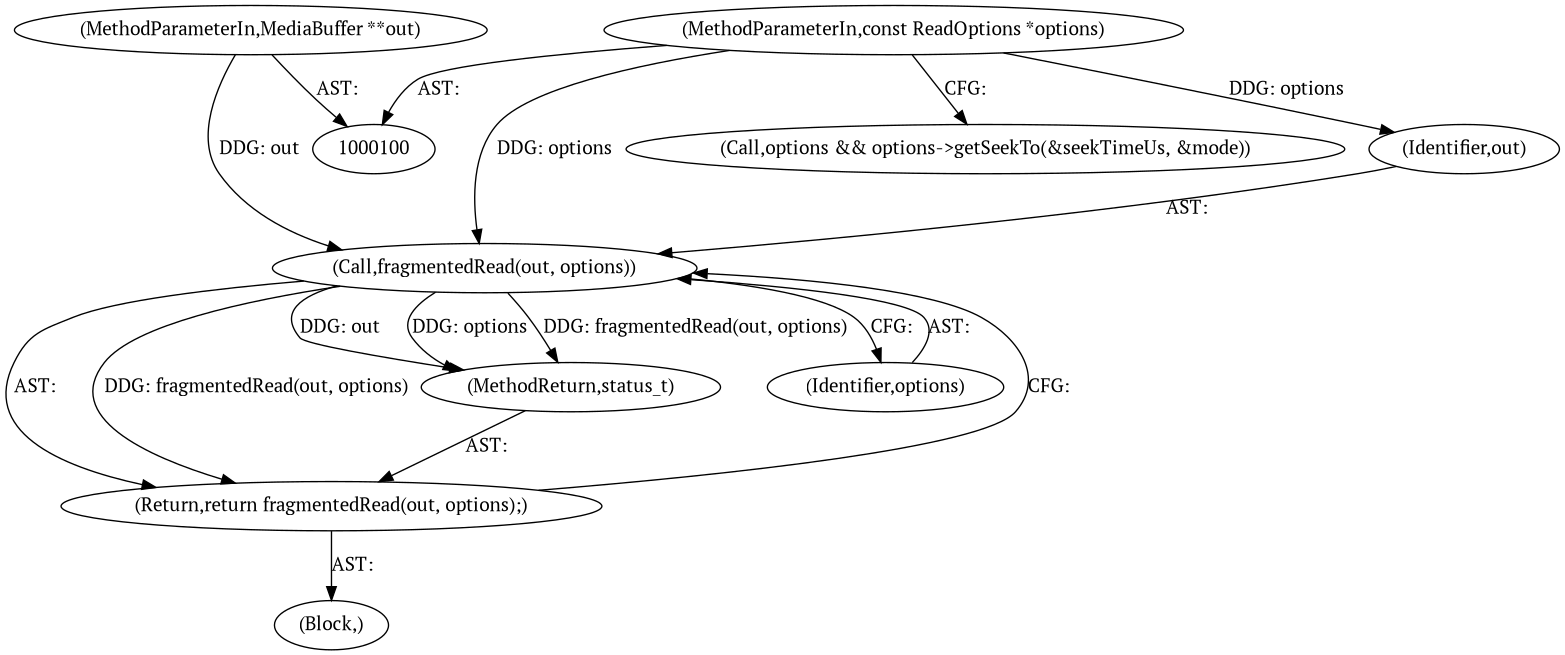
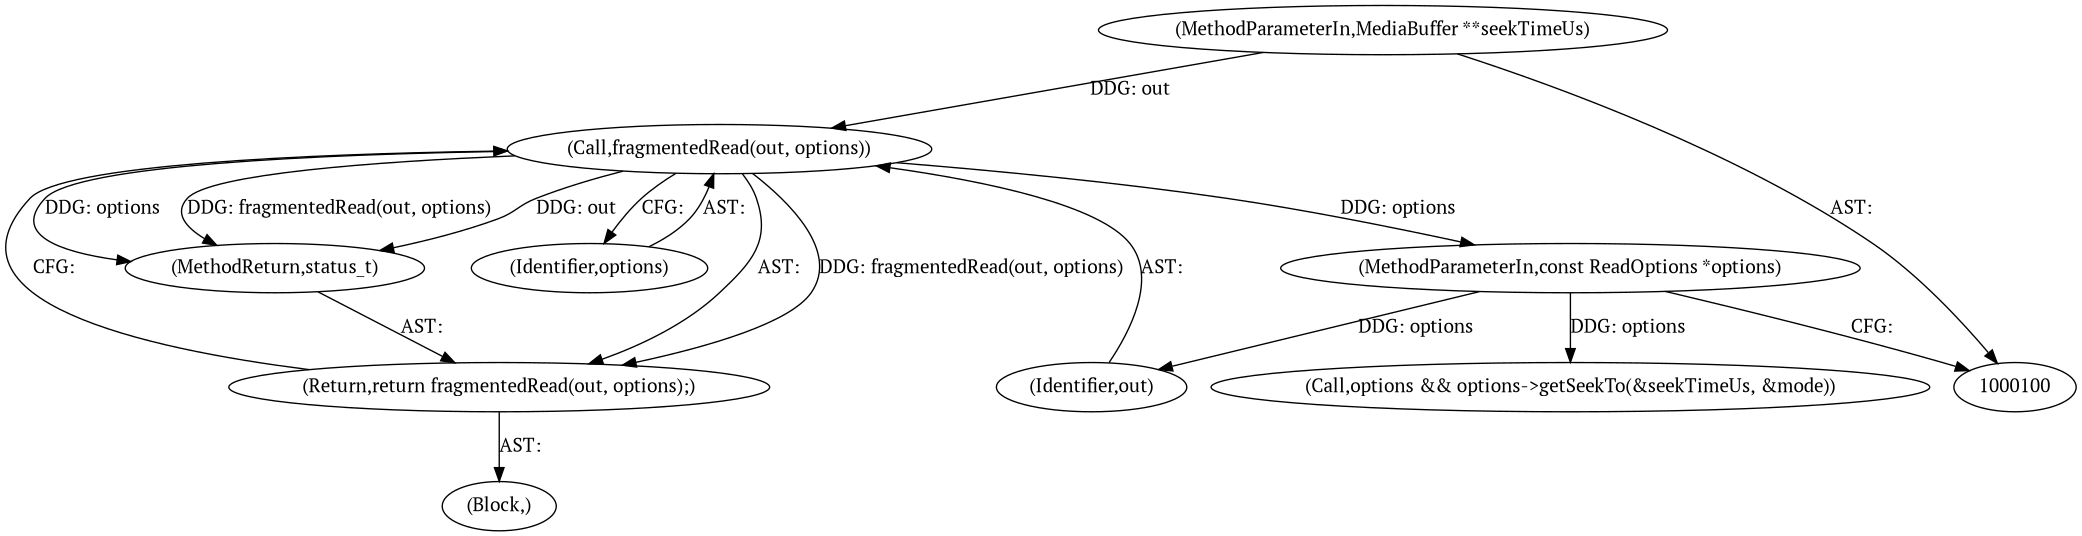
(251, 30) -> (1383, 30)
(442, 90) -> (1875, 328)
(968, 90) -> (1629, 328)
(556, 91) -> (1180, 192)
